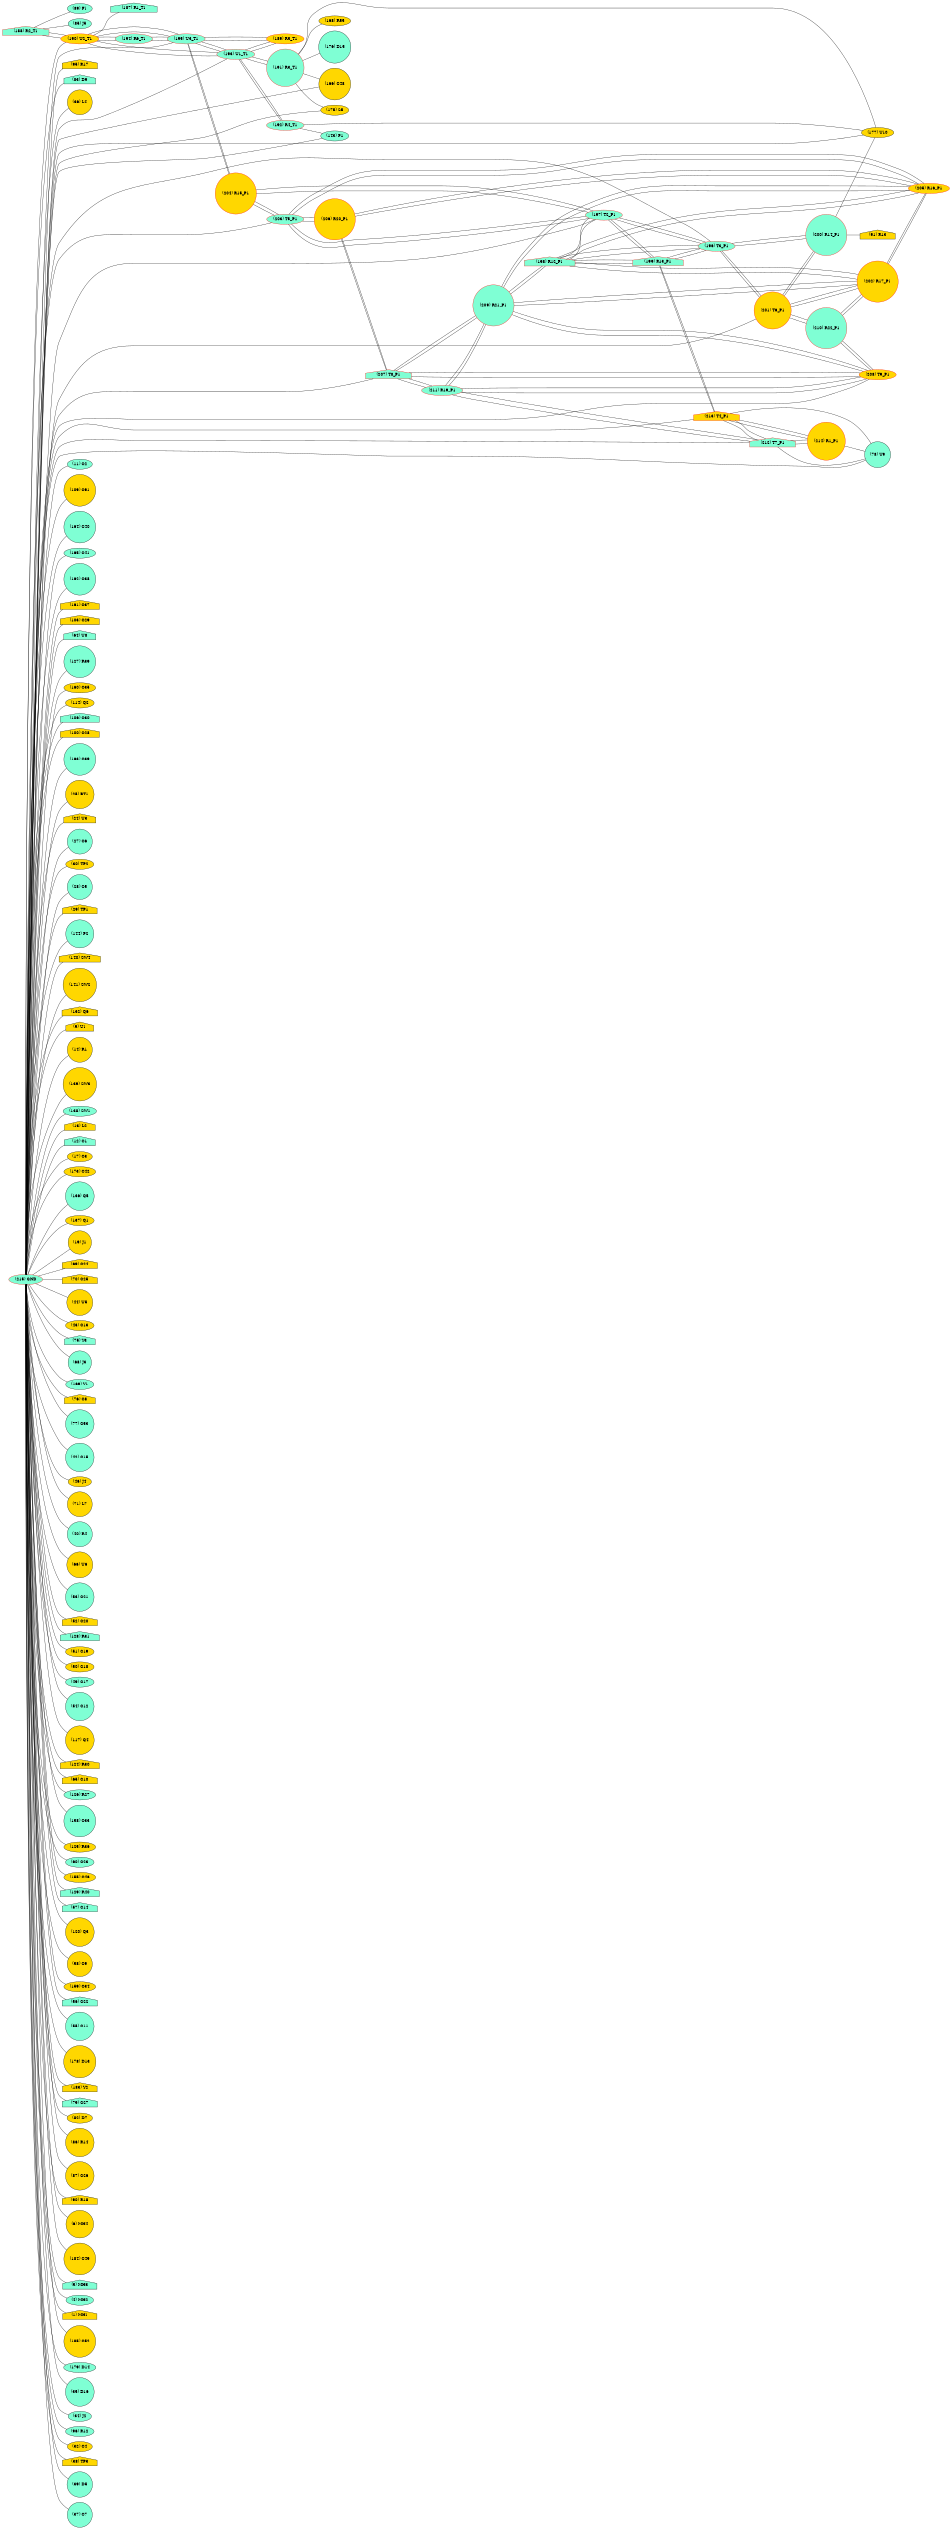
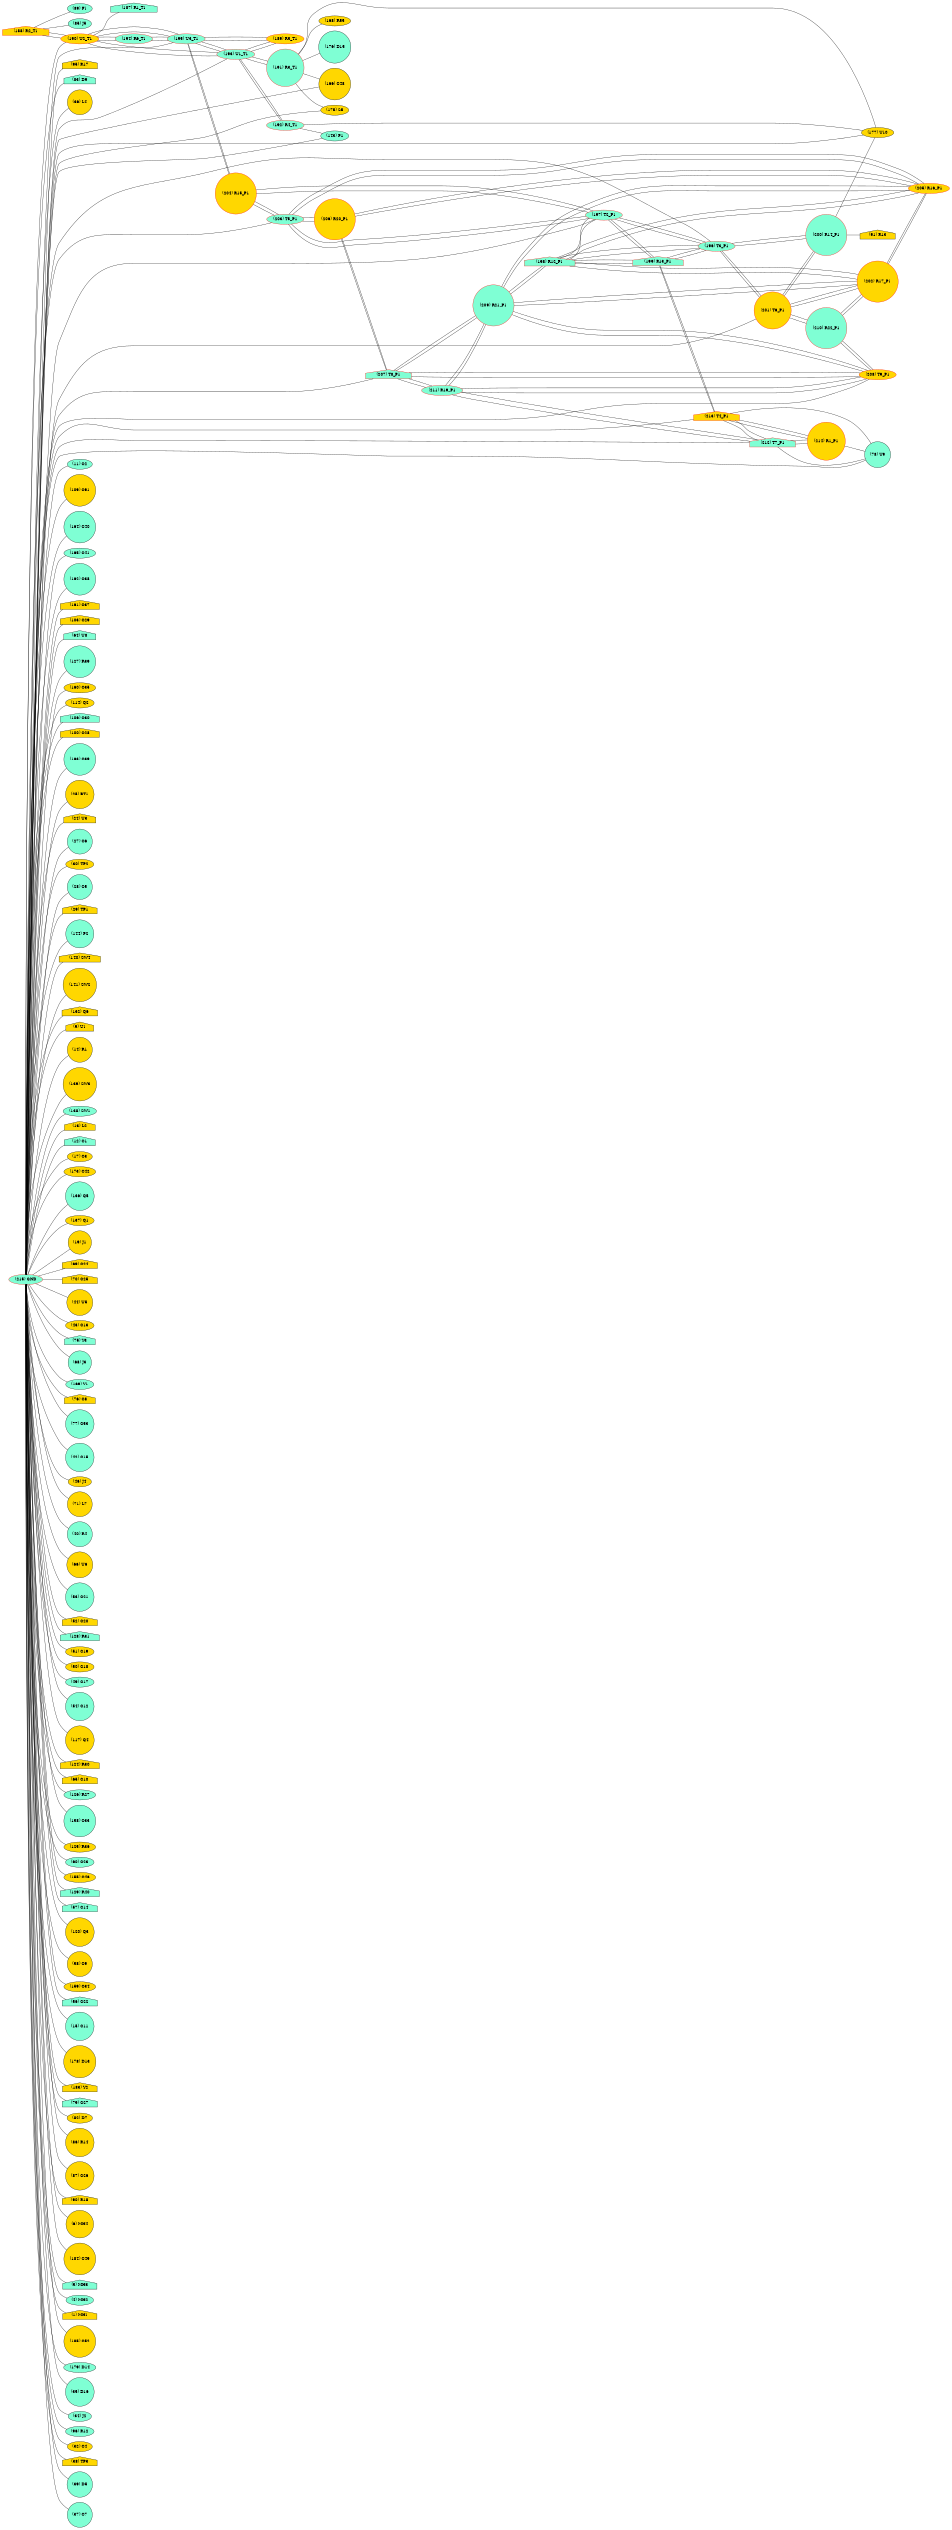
(26, 31) -> (26, 31)
(80, 2026) -> (80, 2026)
